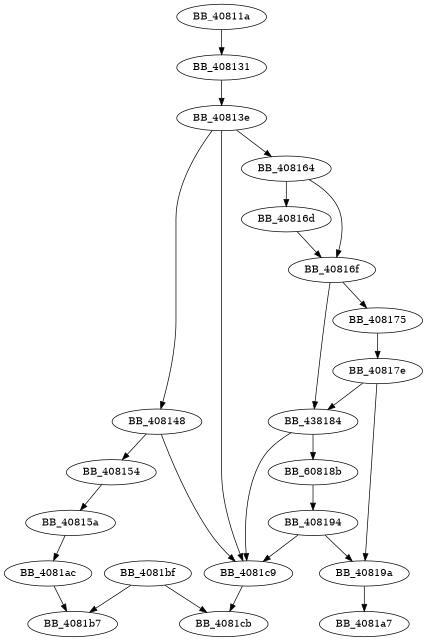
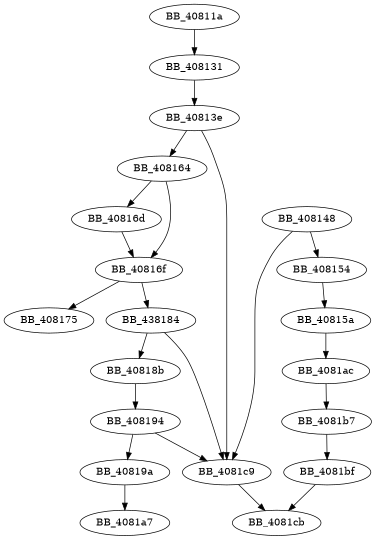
(176, 263) -> none
(378, 371) -> none
(313, 472) -> (135, 371)
(113, 597) -> (327, 444)
